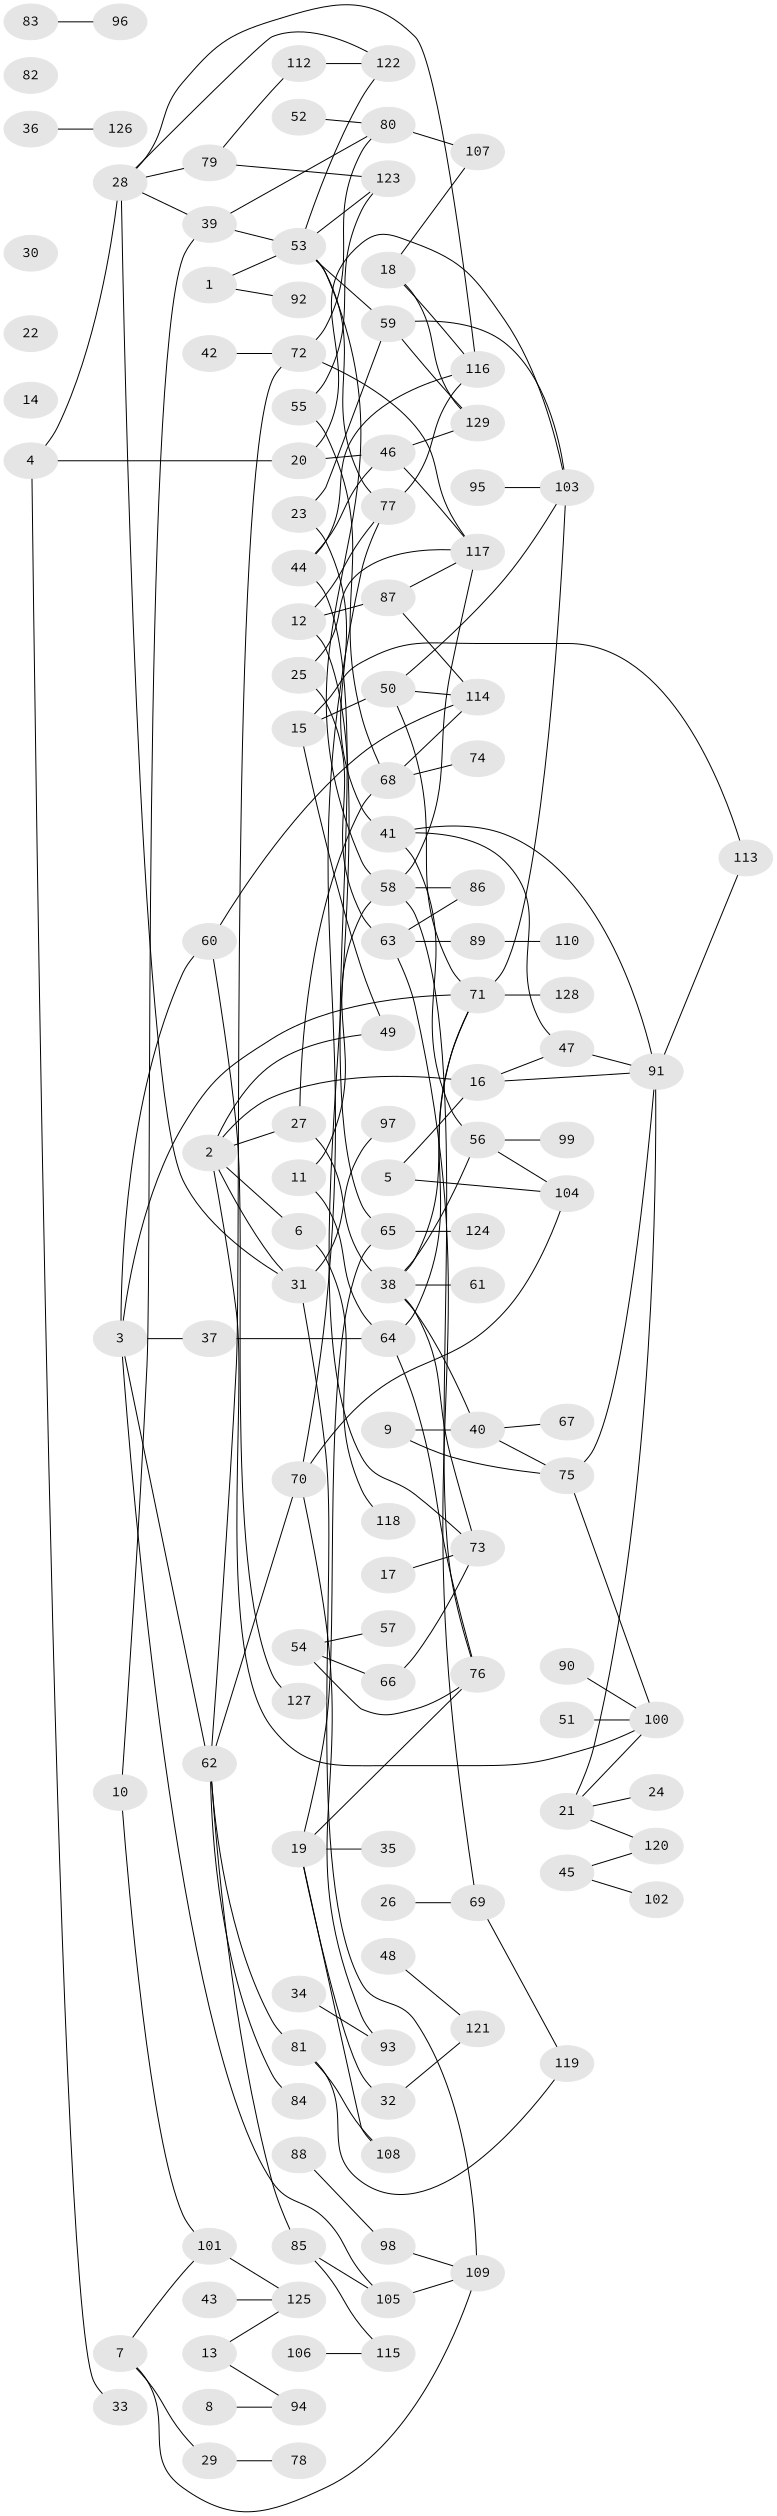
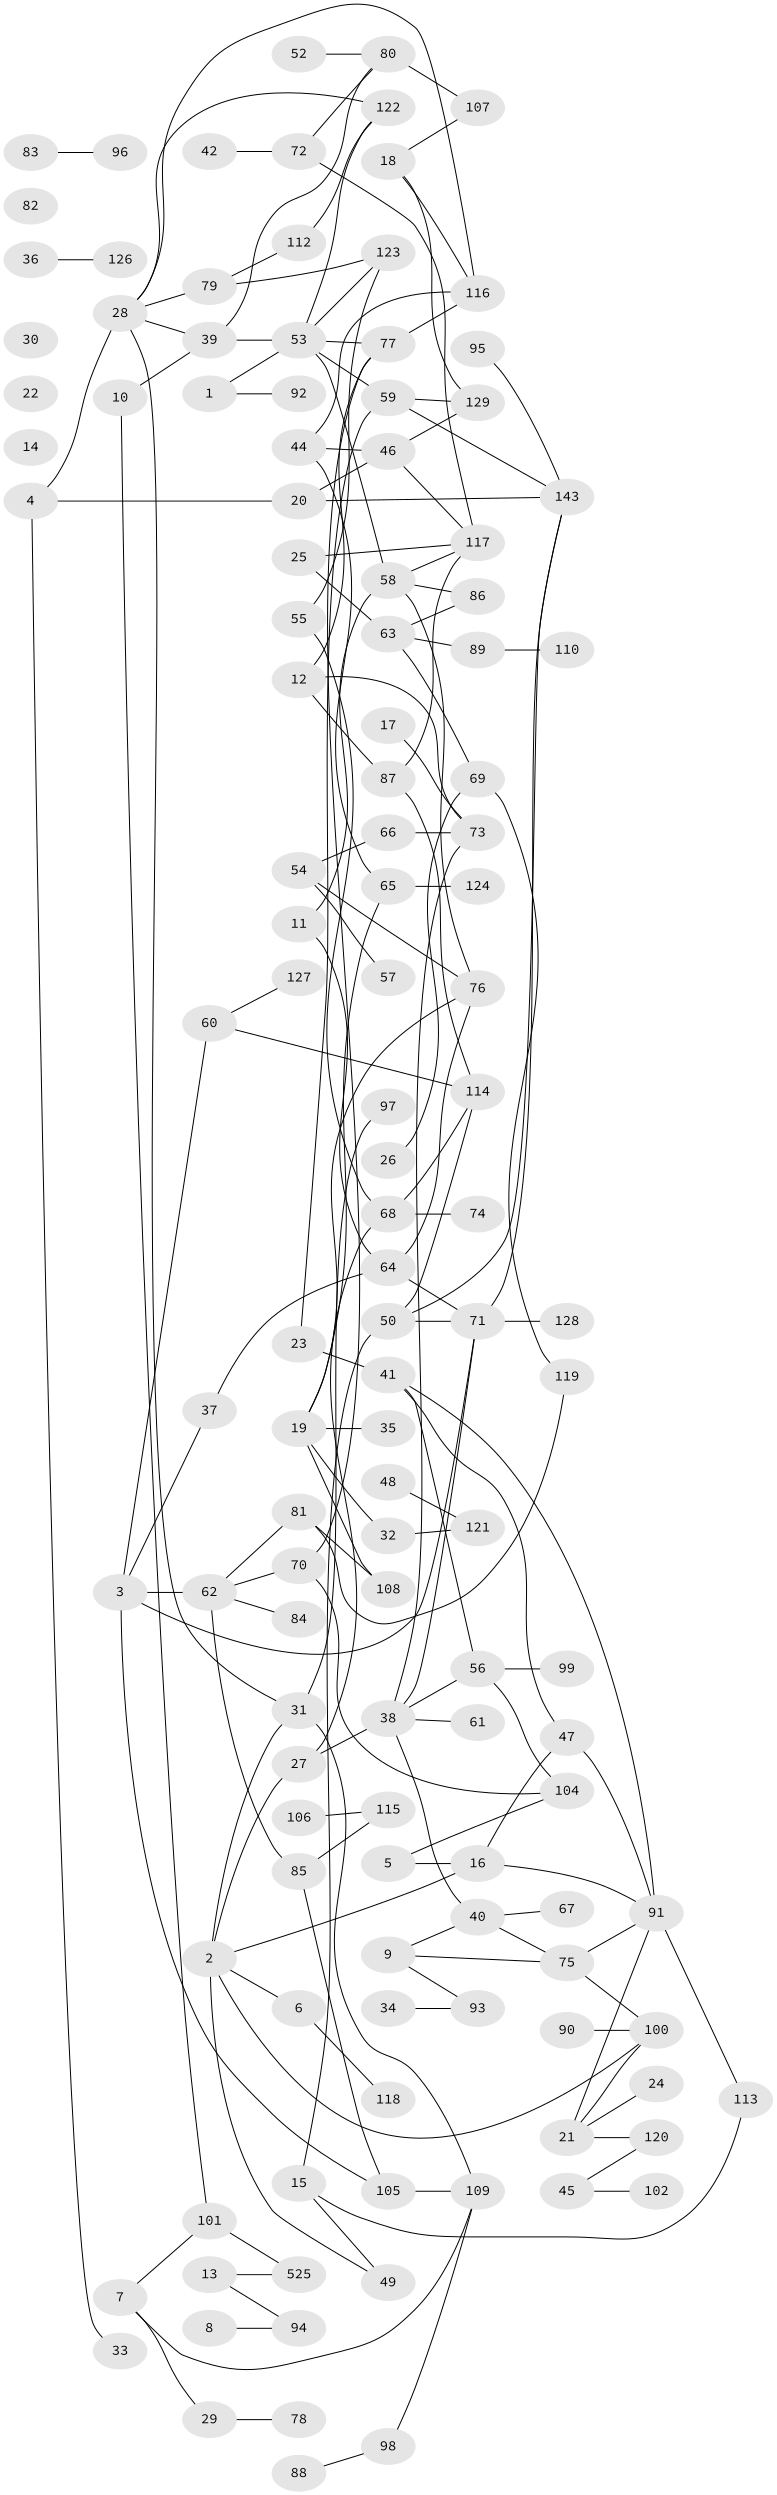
(567, 488) -> (567, 497)
(239, 1089) -> none
(567, 1720) -> none
(330, 1891) -> (433, 1982)
(210, 2300) -> none
(299, 2300) -> (299, 2275)
